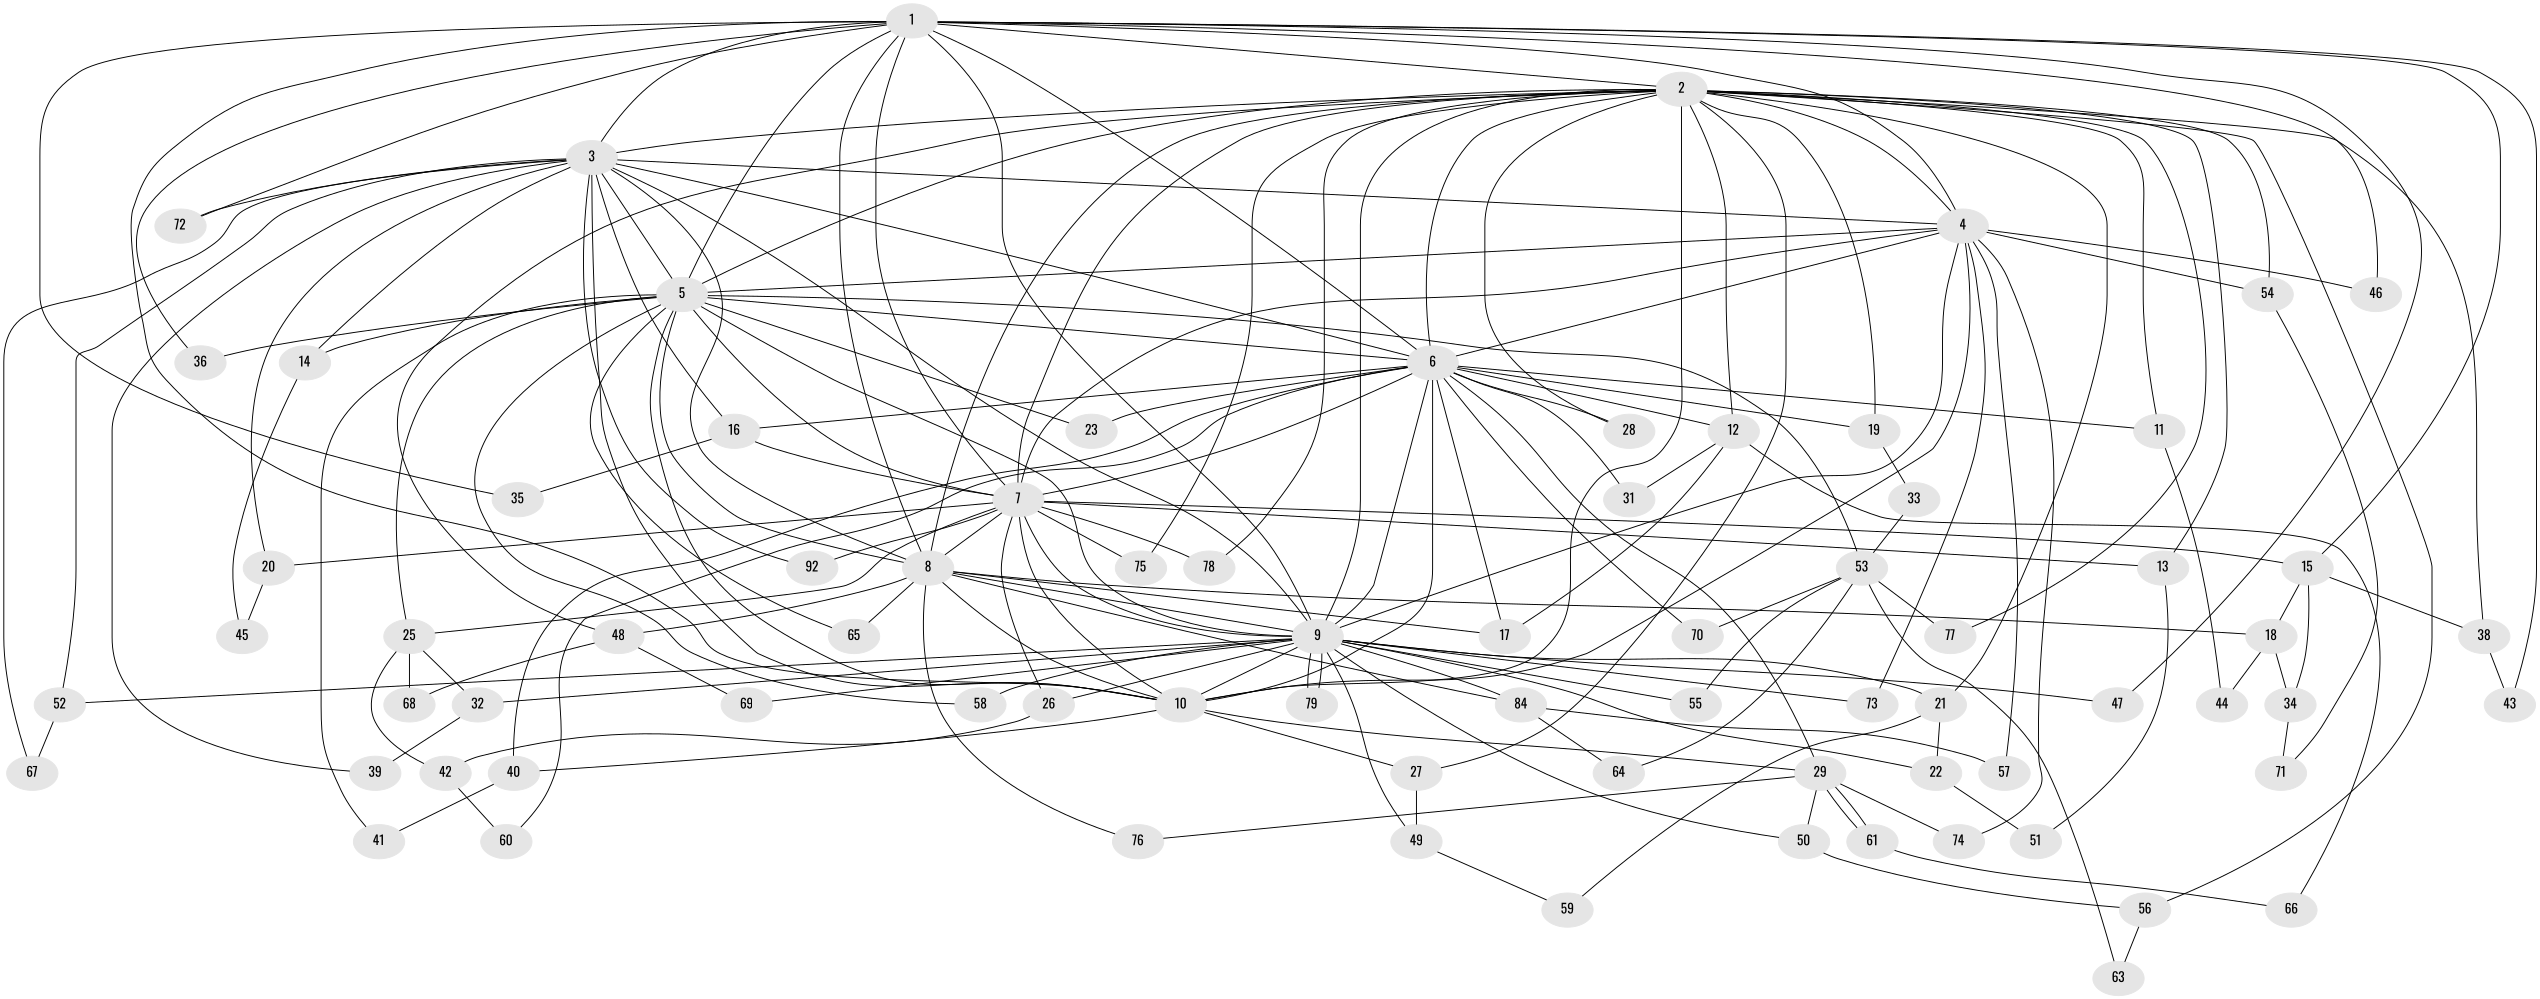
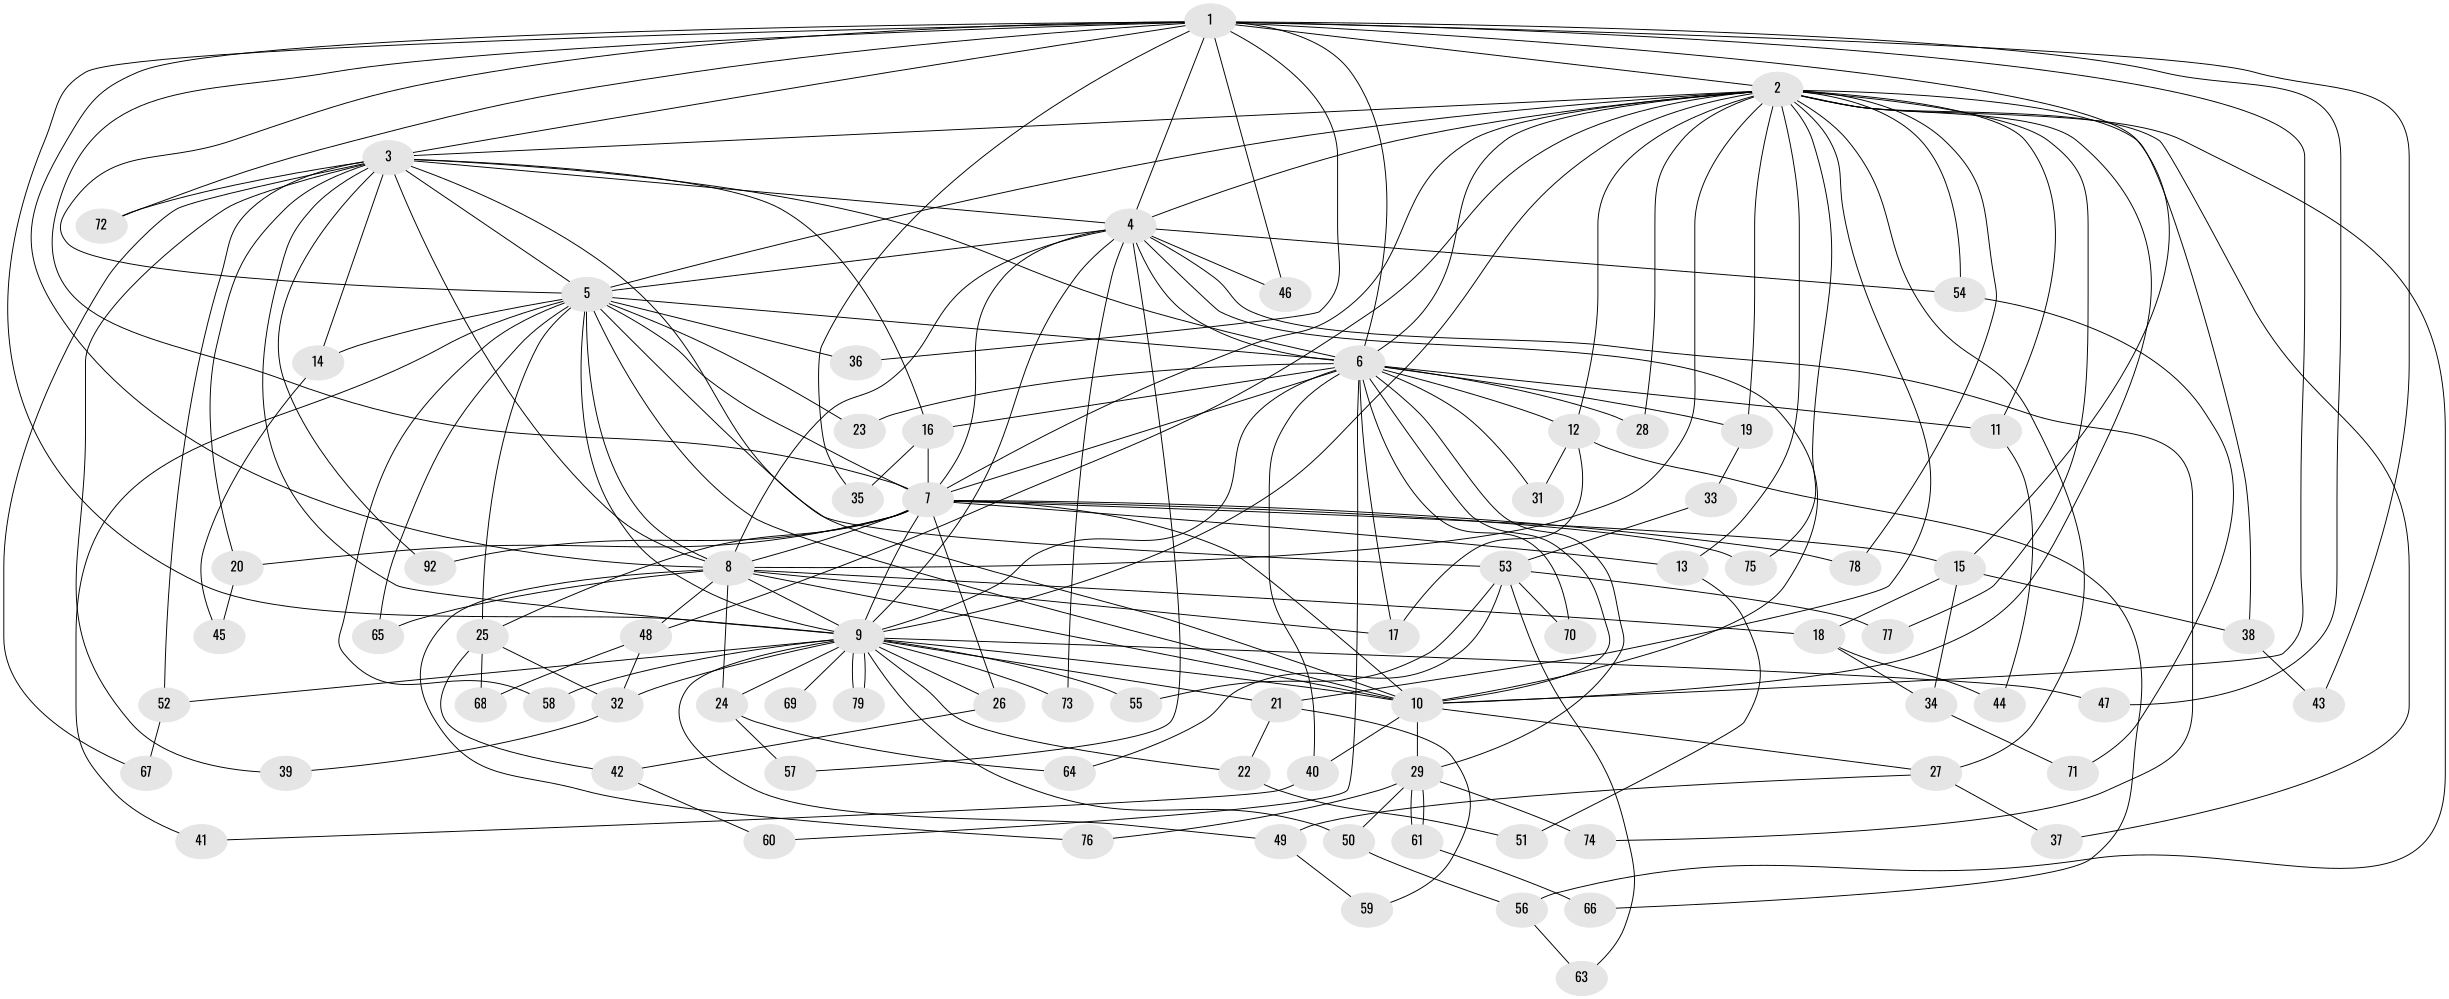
none -> (893, 377)
(672, 665) -> (633, 667)
(1521, 705) -> (722, 705)
none -> (2057, 842)
